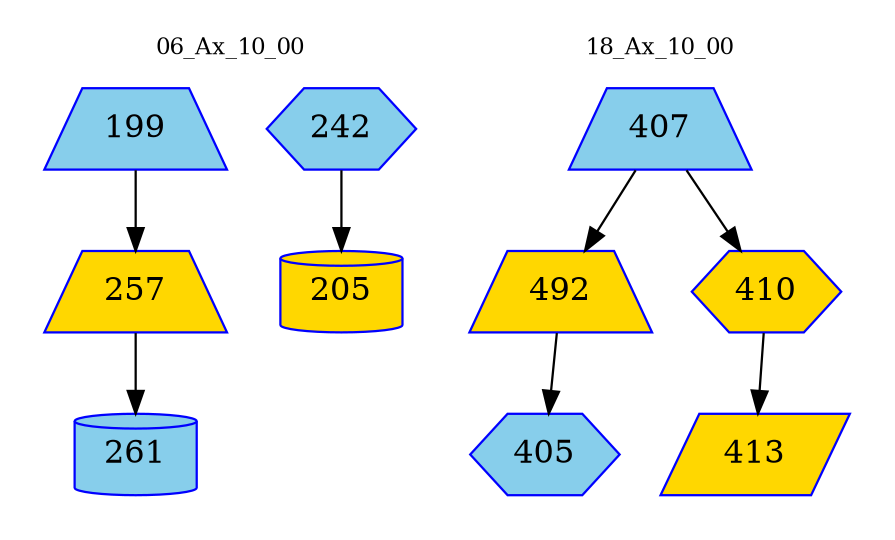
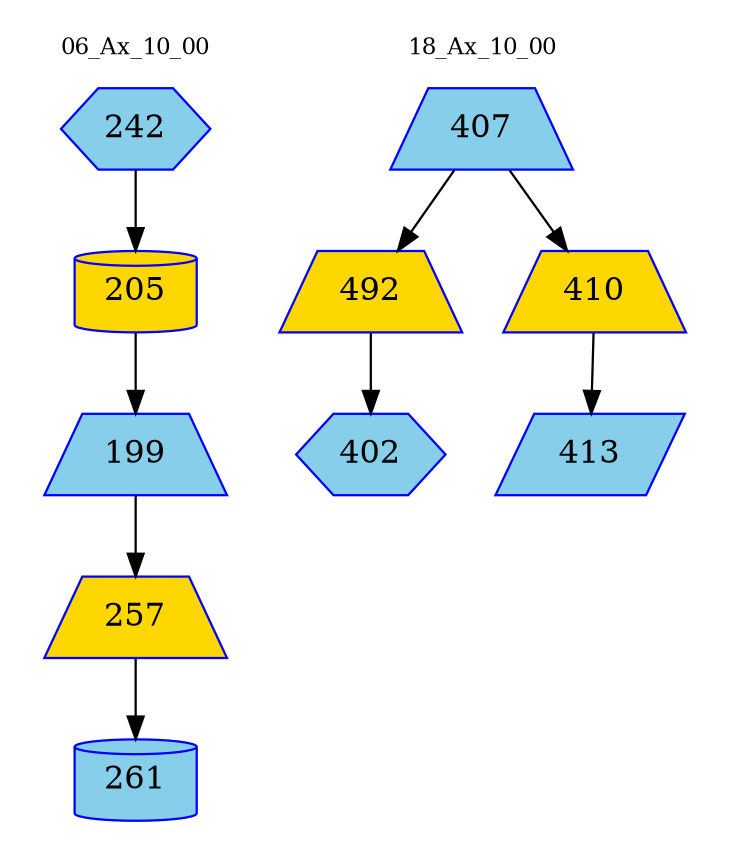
(767, 292) -> (595, 292)
none -> (136, 362)
(545, 454) -> (371, 454)
(755, 454) -> (590, 454)
